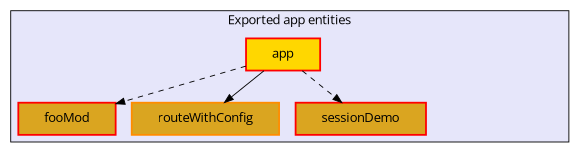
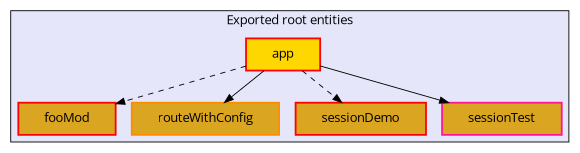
(290, 21) -> (290, 21)
none -> (502, 119)
